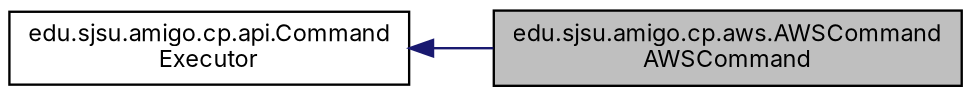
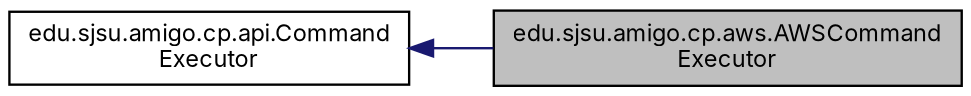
(728, 48) -> (728, 48)
